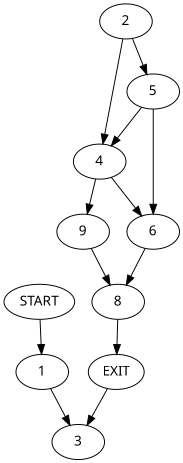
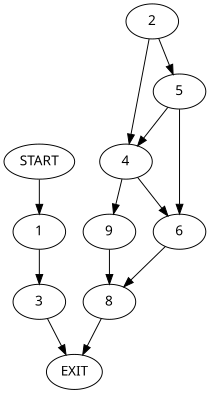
(100, 403) -> (55, 332)
